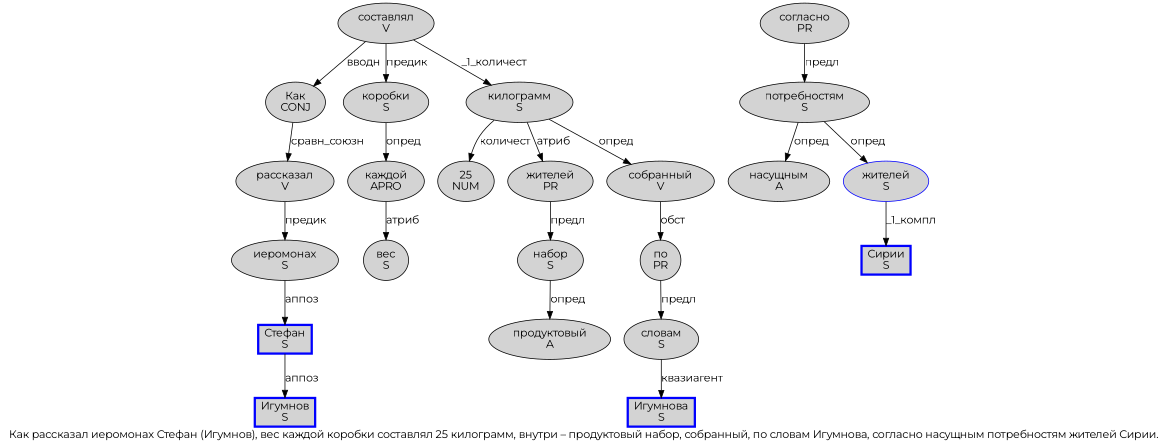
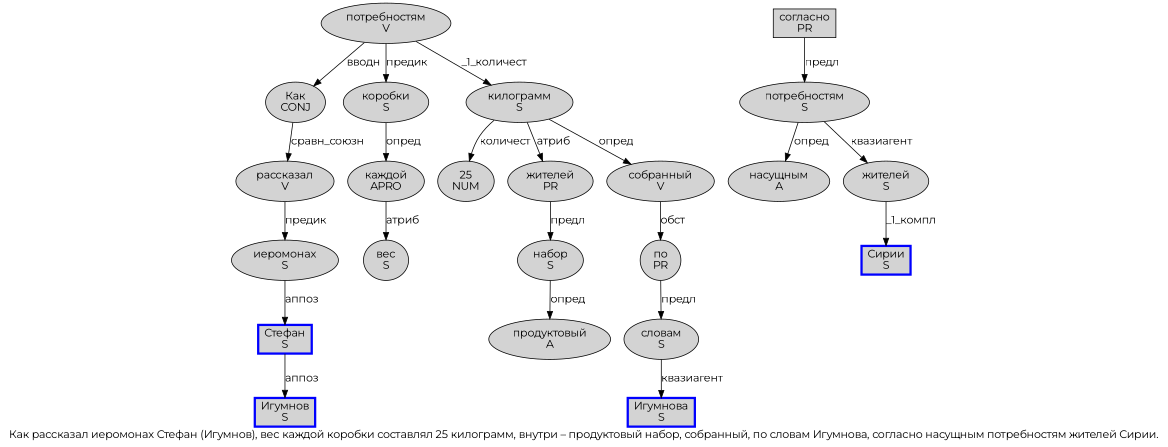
(386, 23) -> (386, 23)
(805, 23) -> (805, 23)
(868, 142) -> (882, 142)
(886, 181) -> (886, 181)
